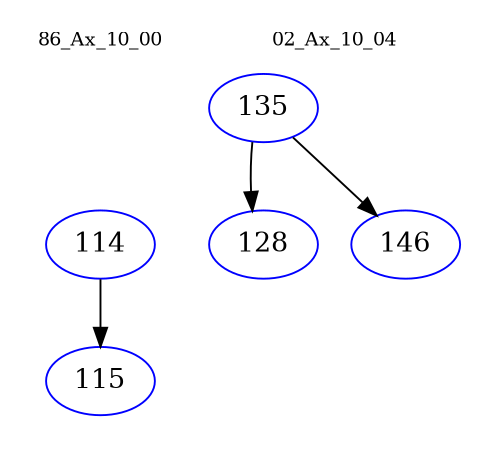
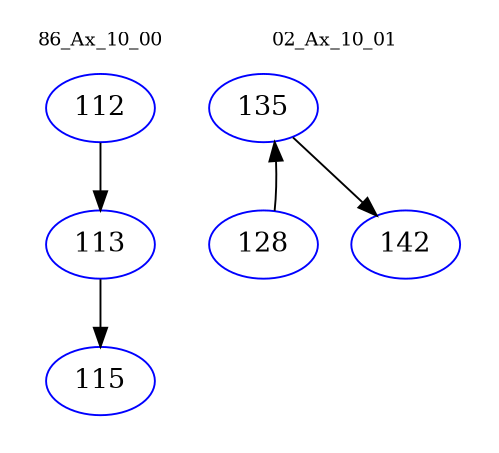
(335, 41) -> (335, 41)
none -> (100, 108)
(251, 167) -> (276, 186)
(100, 245) -> (100, 245)
(406, 245) -> (406, 245)
